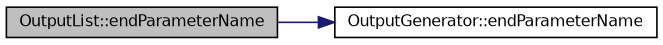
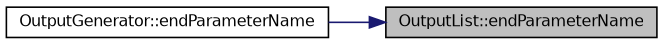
(298, 22) -> (349, 22)
